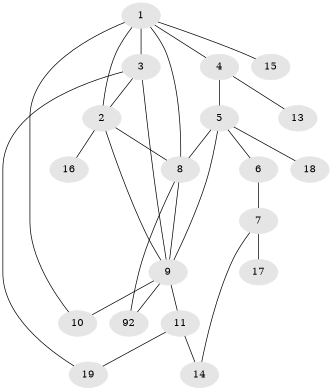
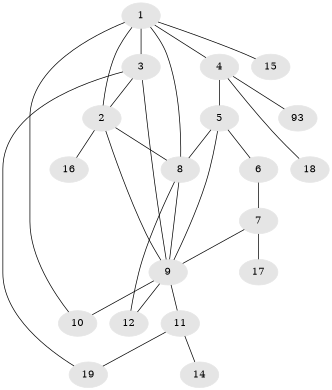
(298, 118) -> (298, 118)
(265, 144) -> (262, 120)
(219, 295) -> (214, 246)
(129, 323) -> (129, 323)
